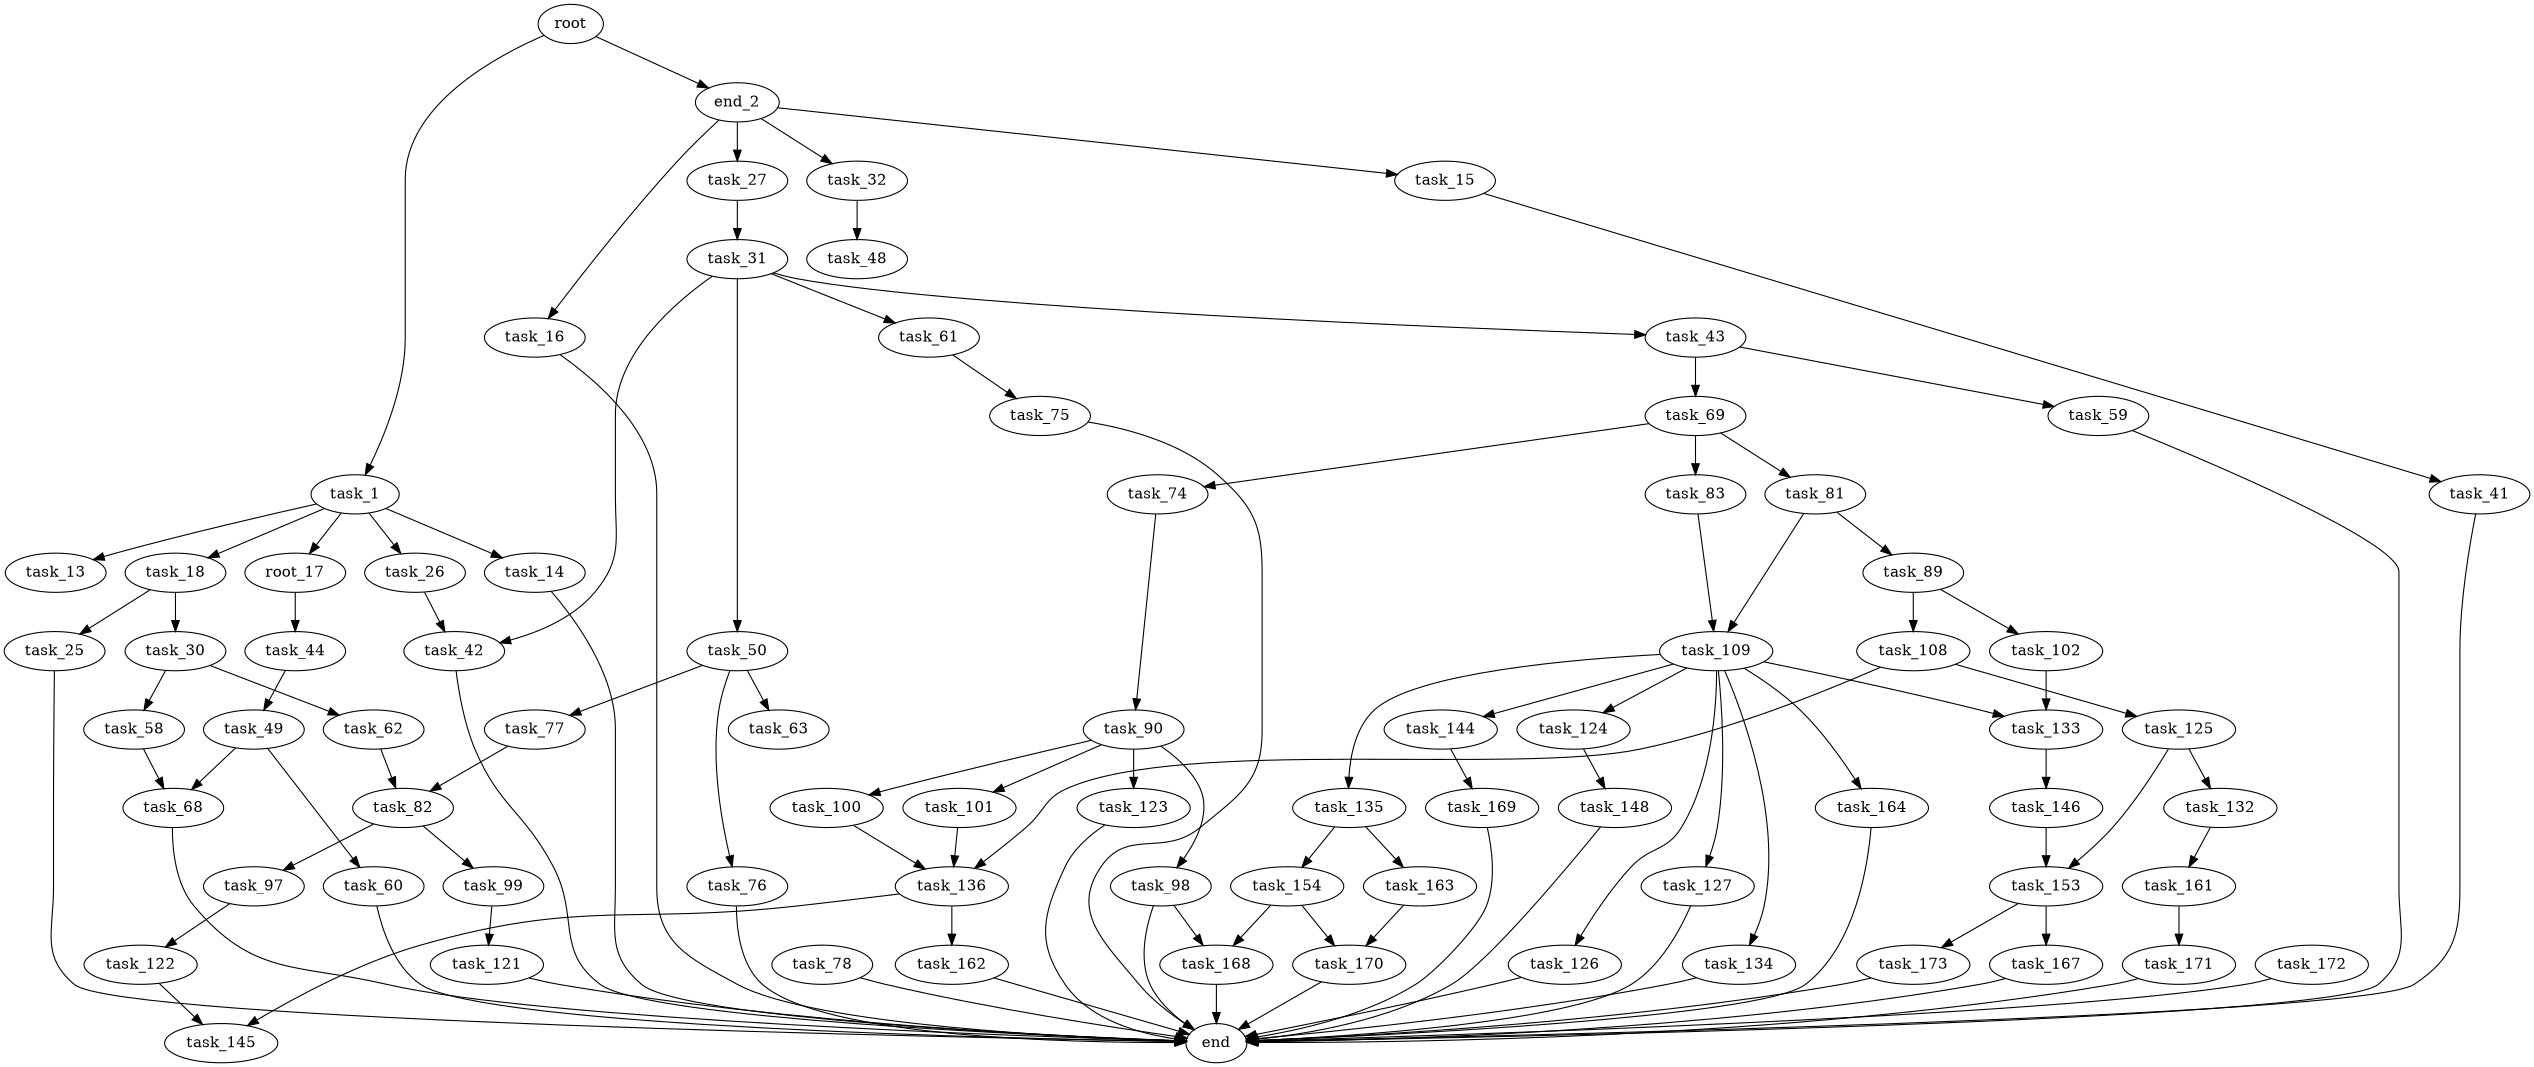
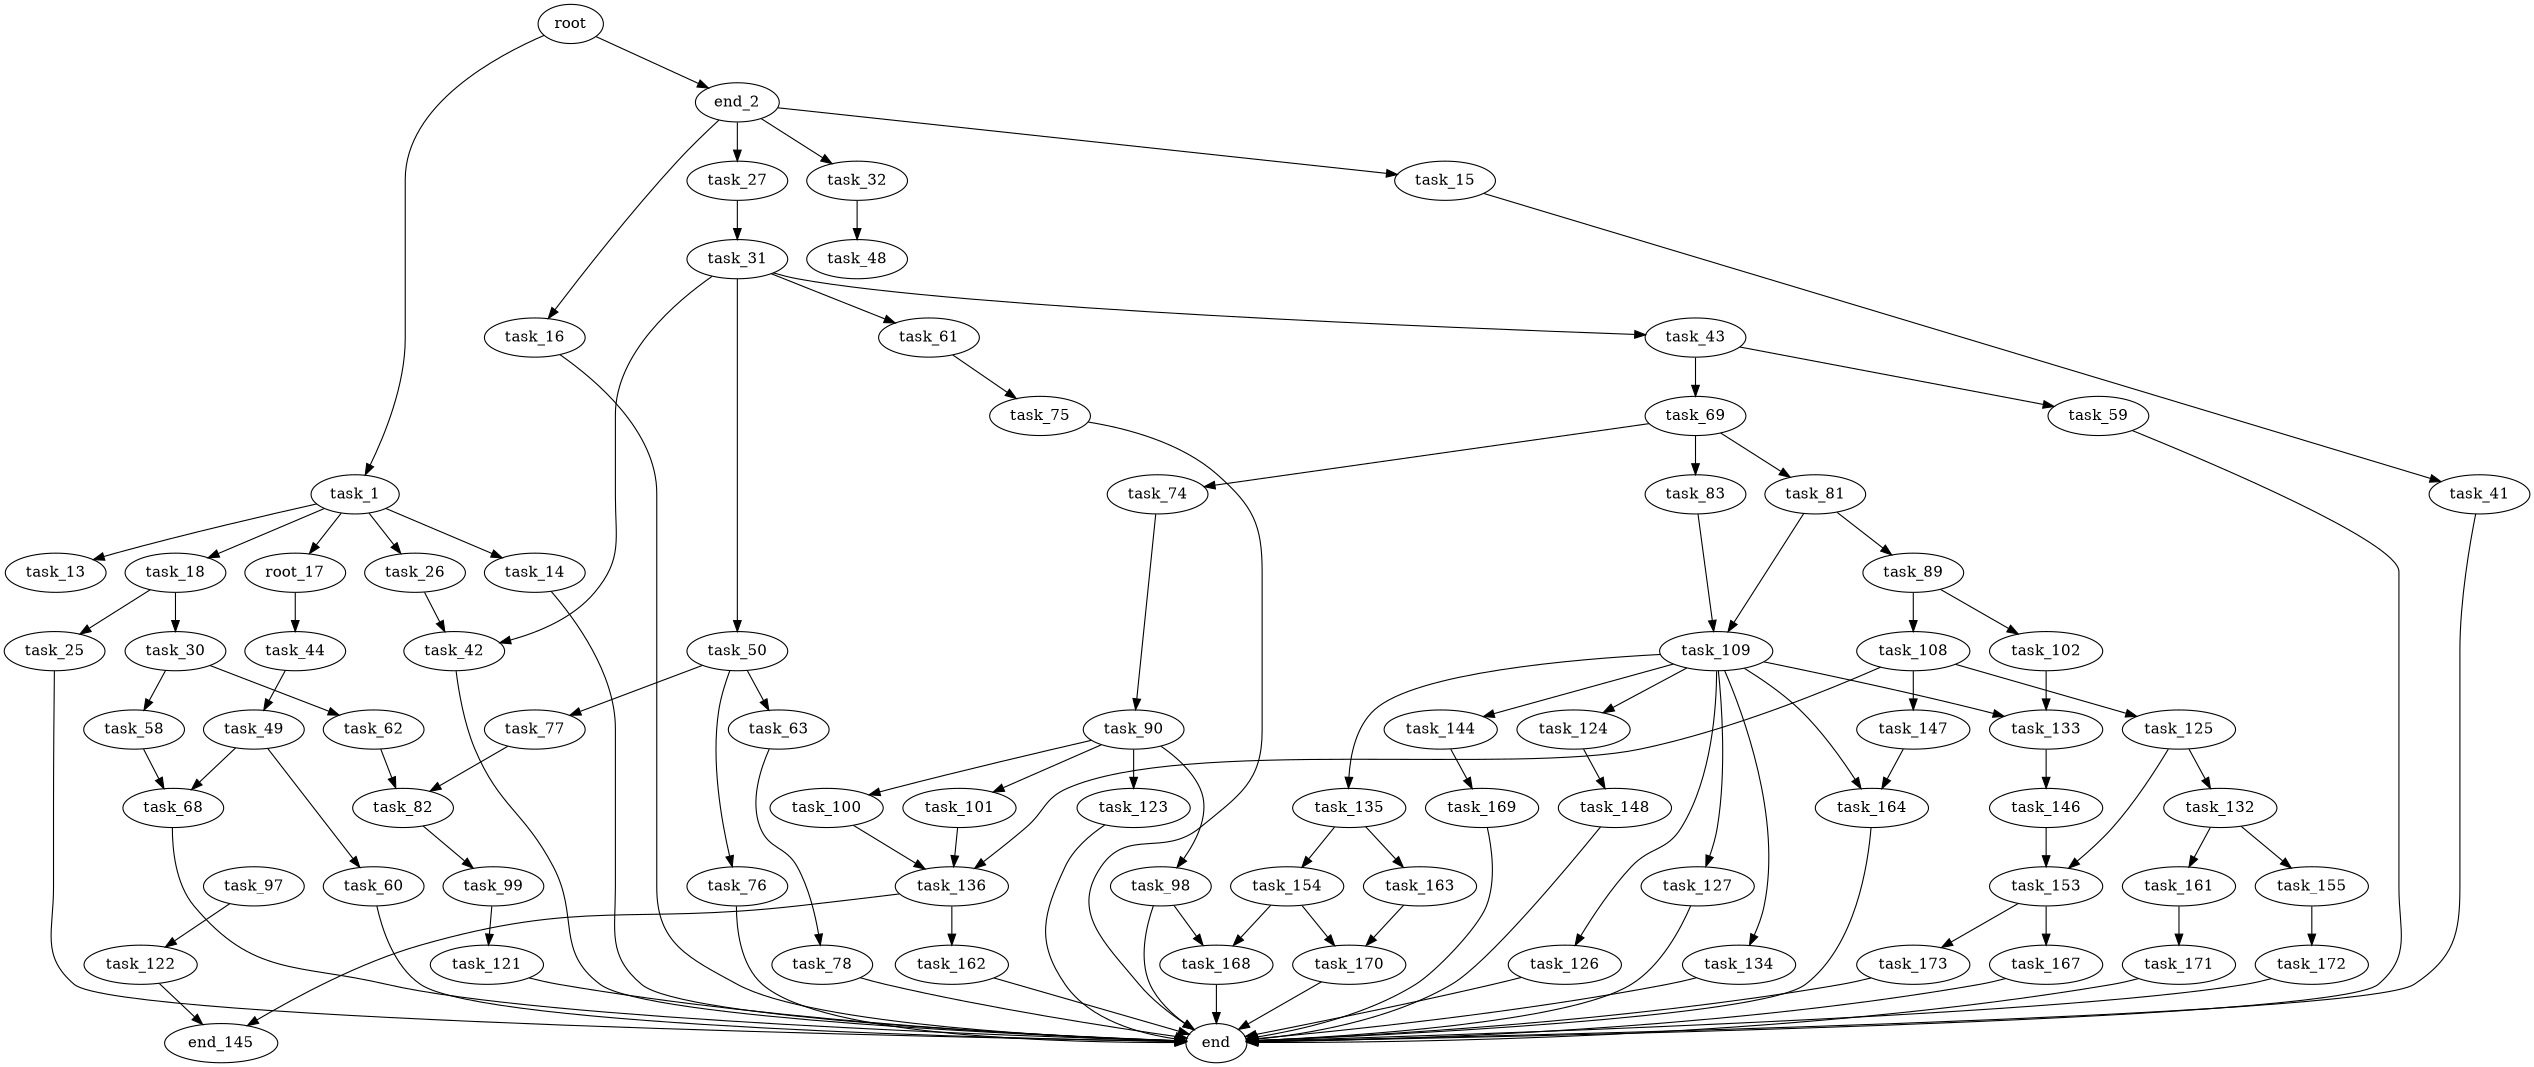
none -> (1913, 730)
(333, 845) -> none
none -> (774, 845)
none -> (2312, 886)
(221, 1043) -> (221, 1043)
